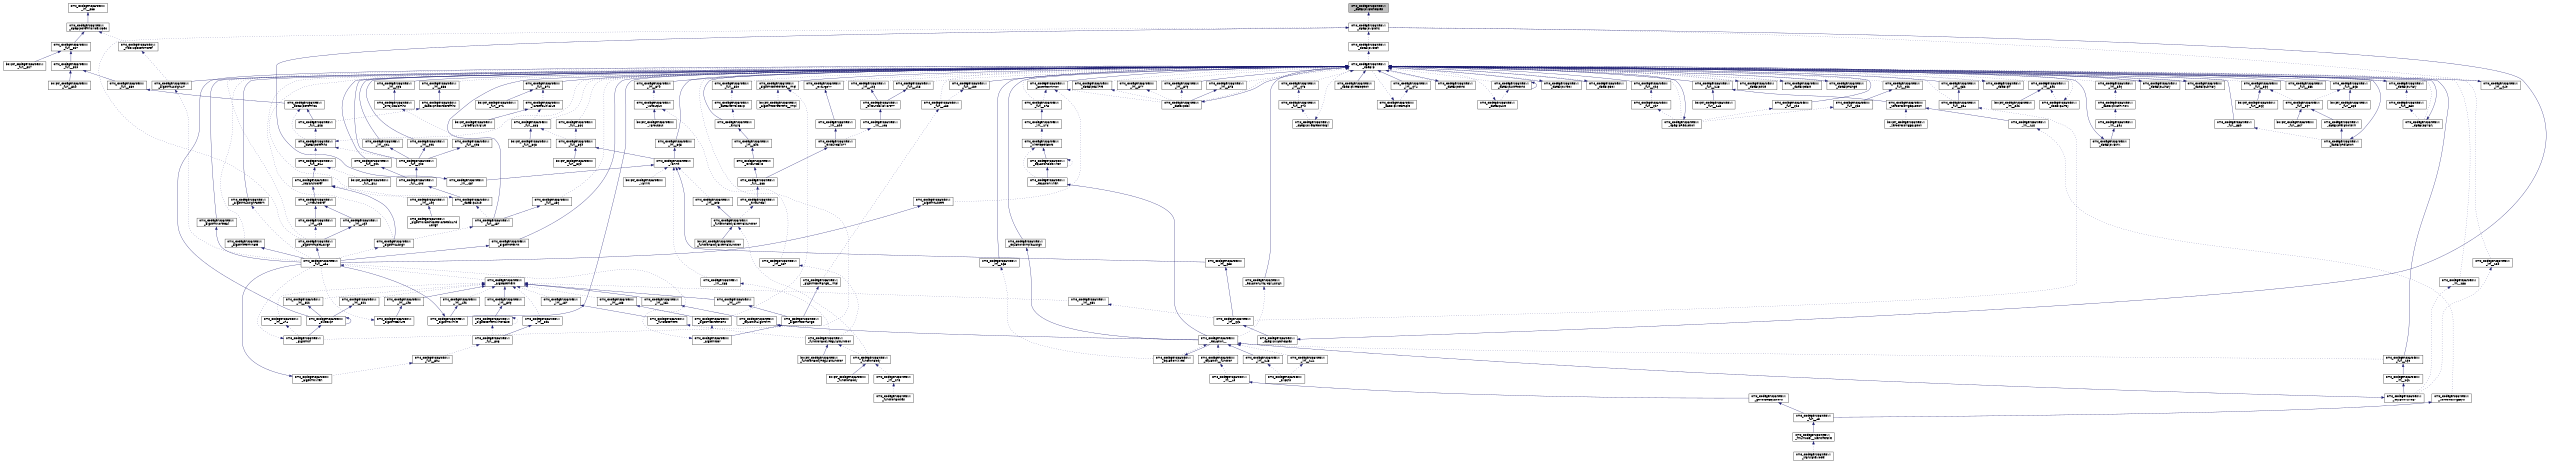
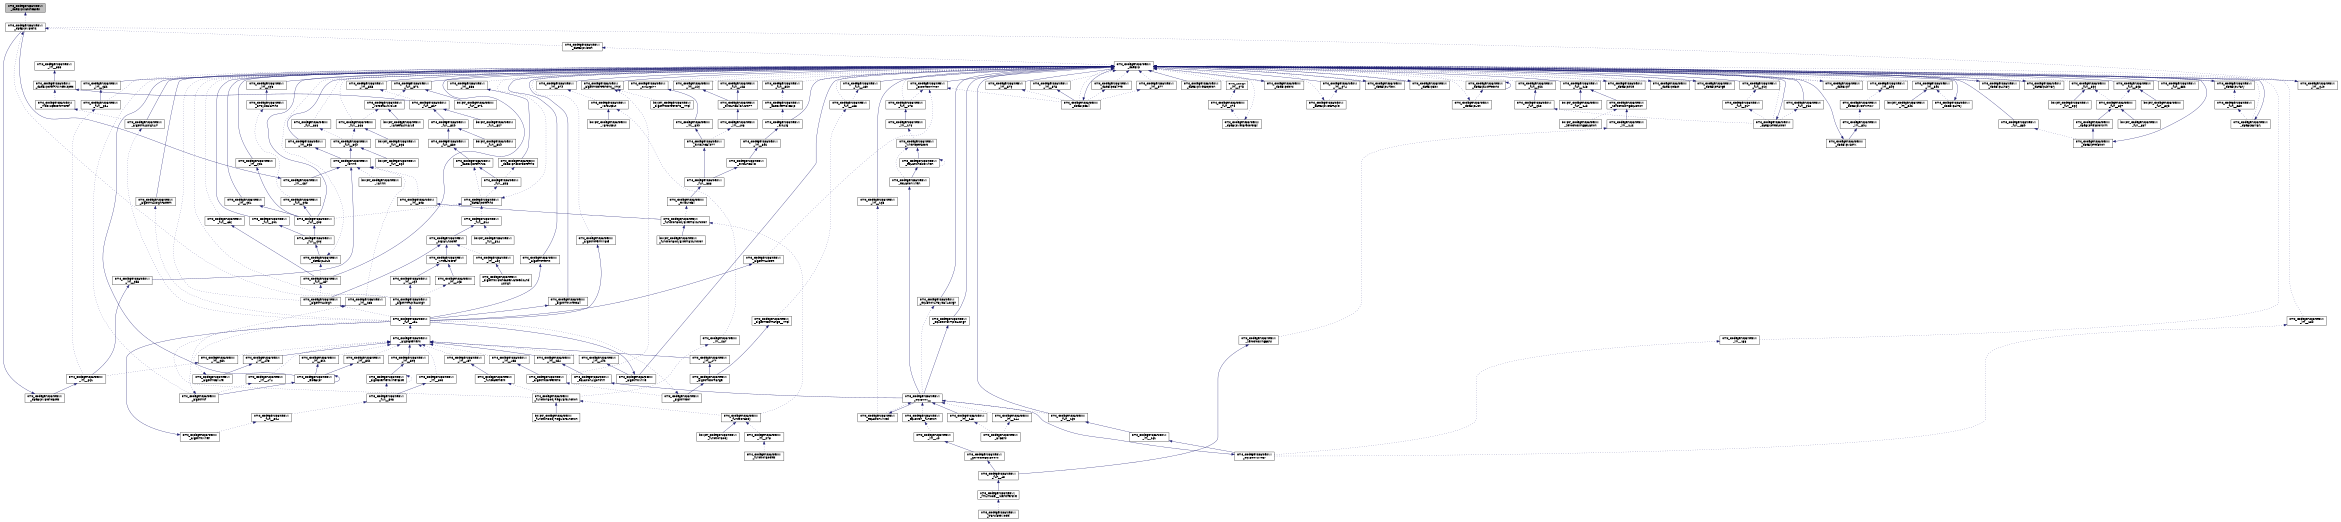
(1740, 69) -> (1563, 71)
none -> (367, 85)
(1299, 85) -> (1237, 85)
